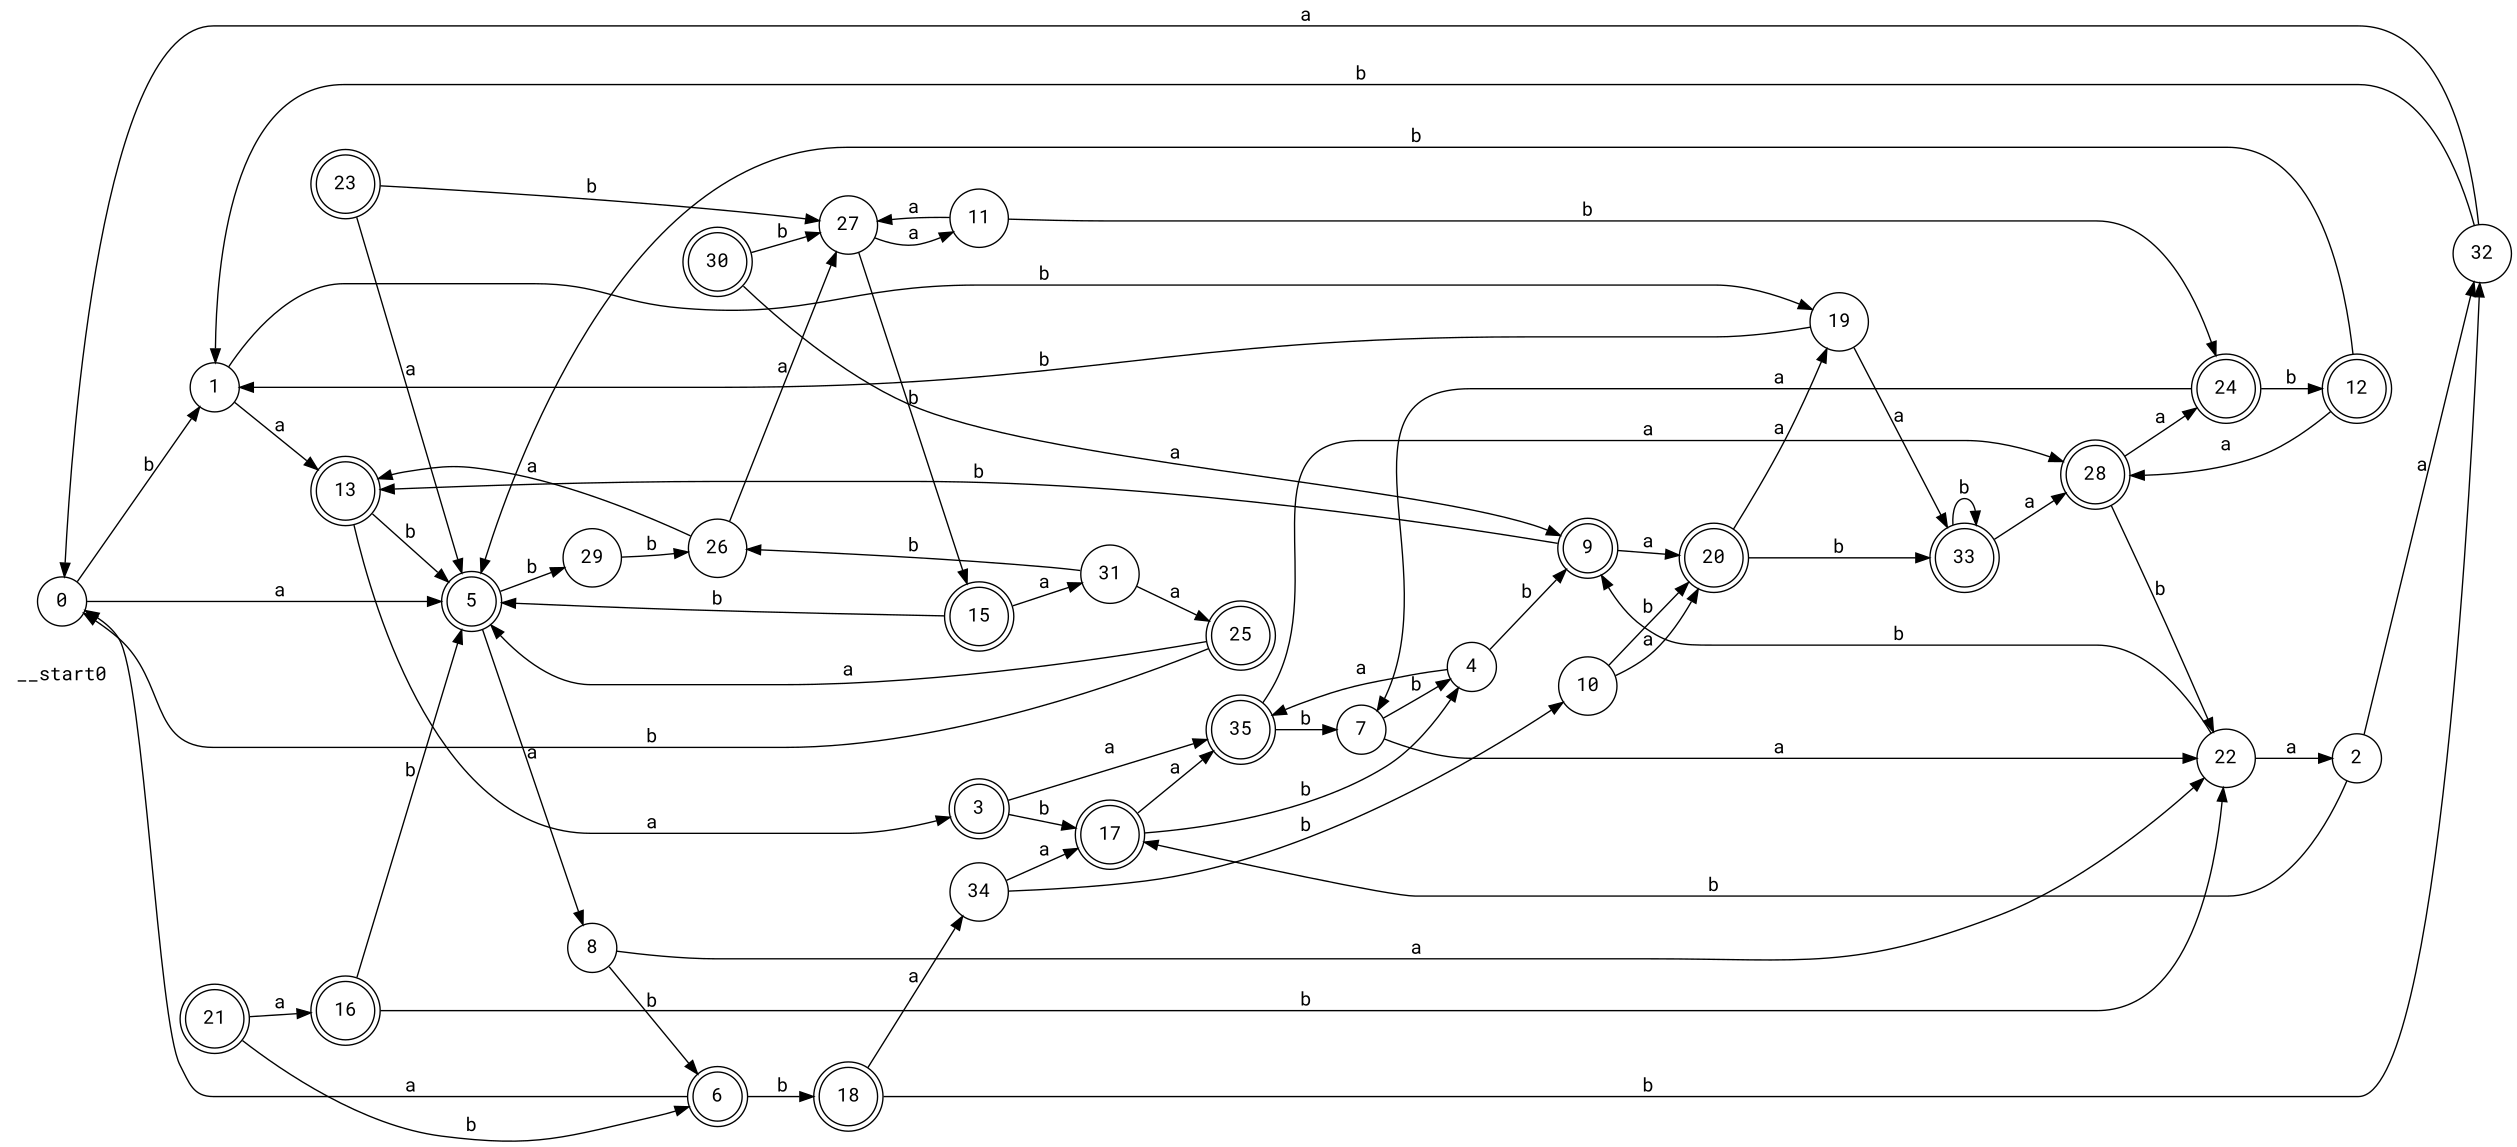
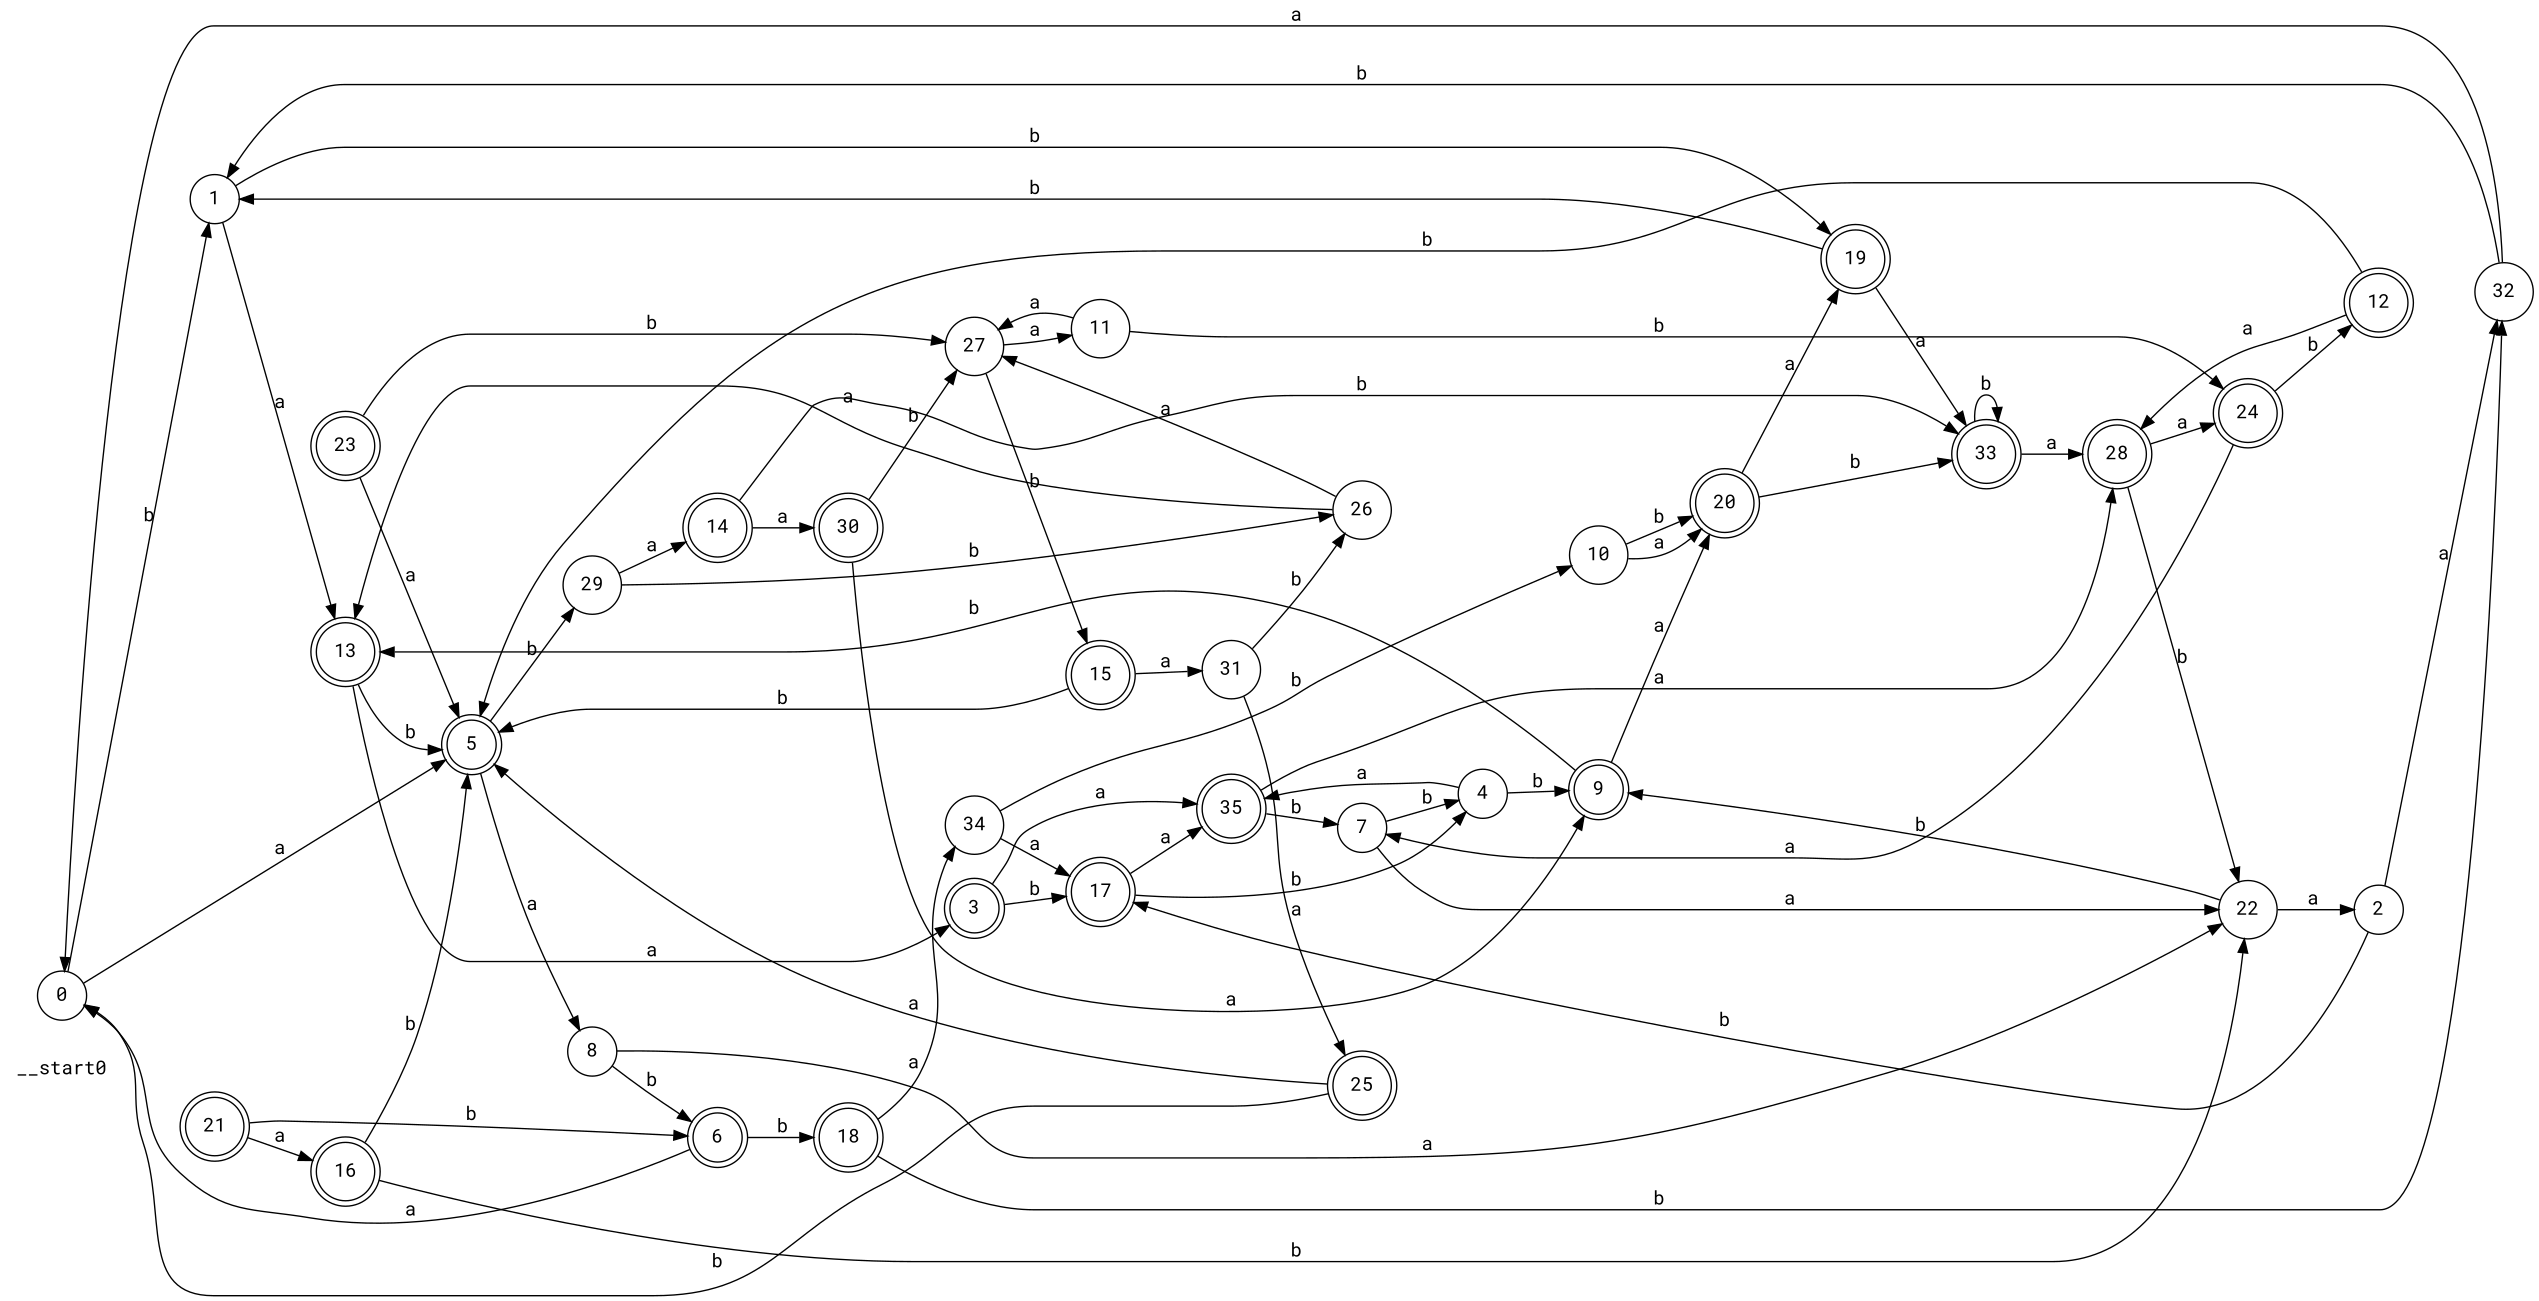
(1839, 322) -> (1856, 259)
none -> (718, 528)
